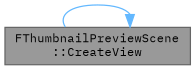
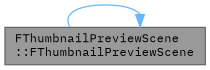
(98, 46) -> (105, 46)
